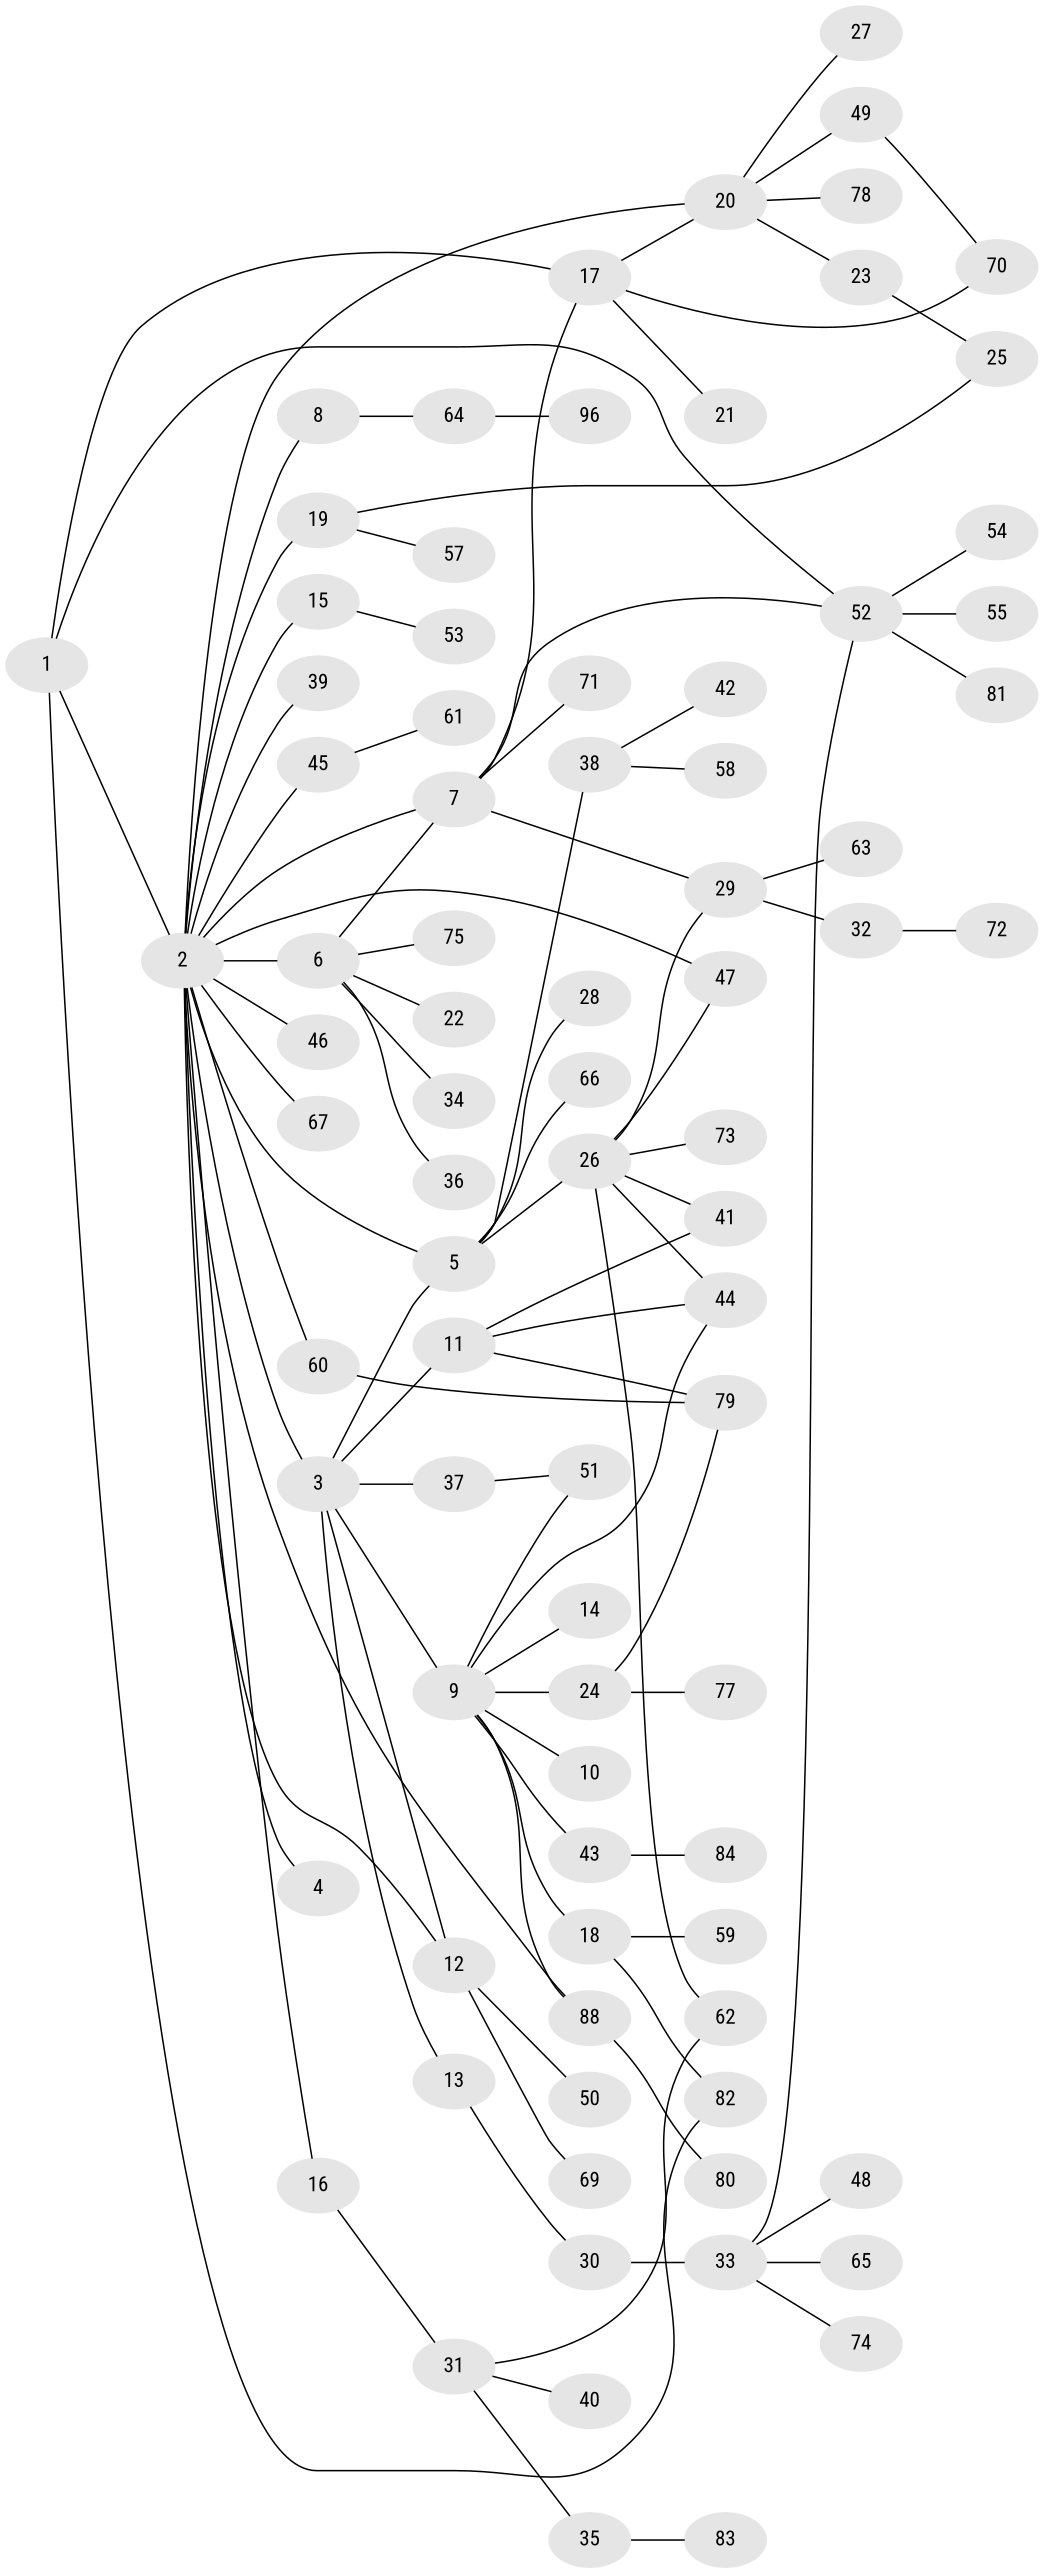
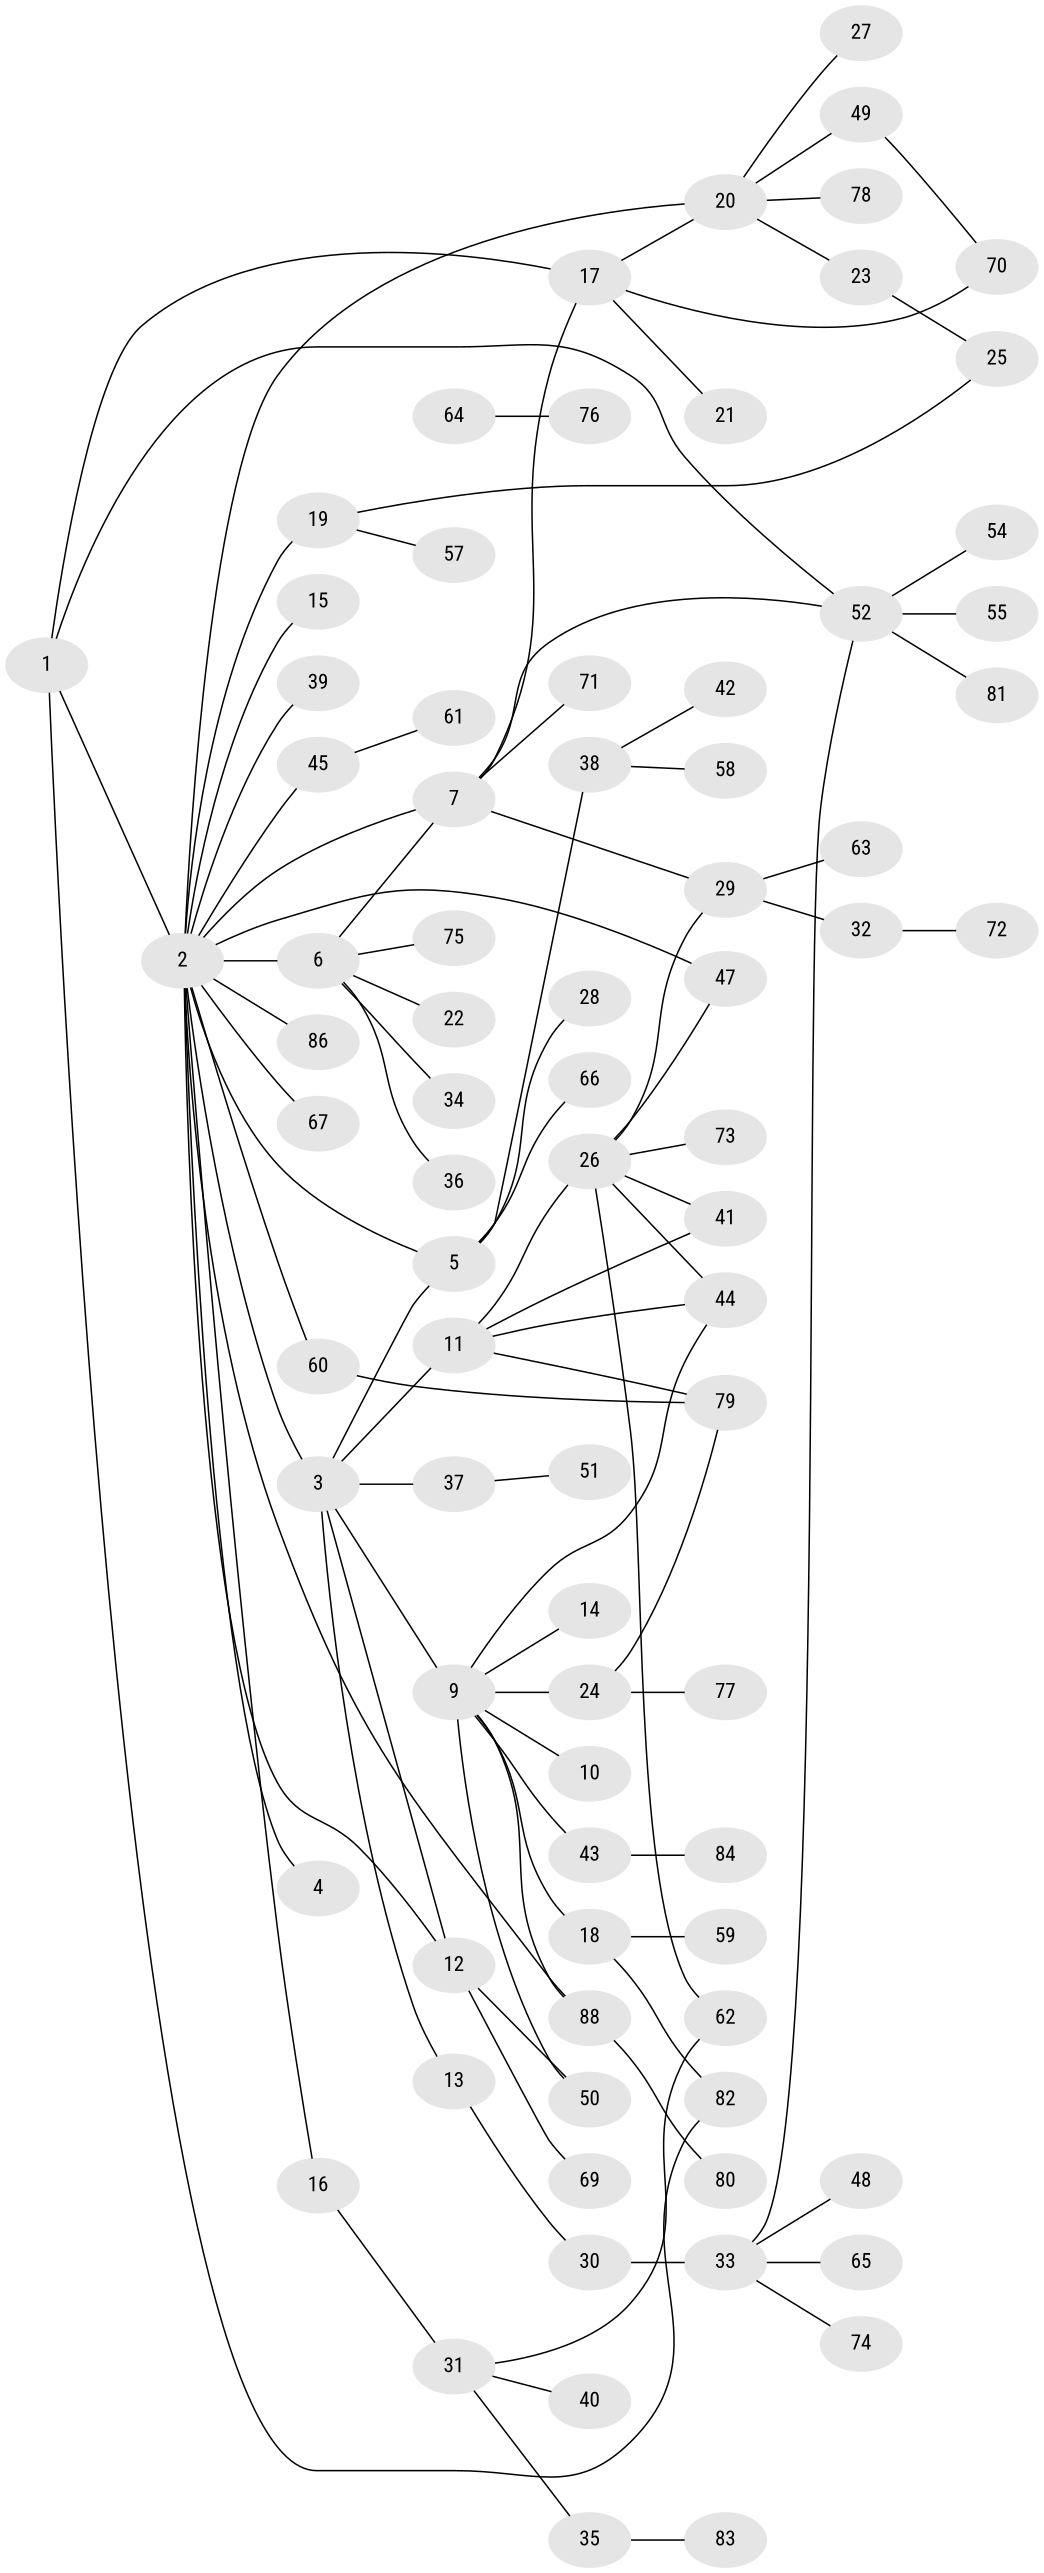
(318, 416) -> none
(590, 416) -> (590, 416)
(454, 637) -> none
(318, 1042) -> (318, 1042)
(522, 1213) -> (524, 1255)
(514, 1578) -> (495, 1924)
